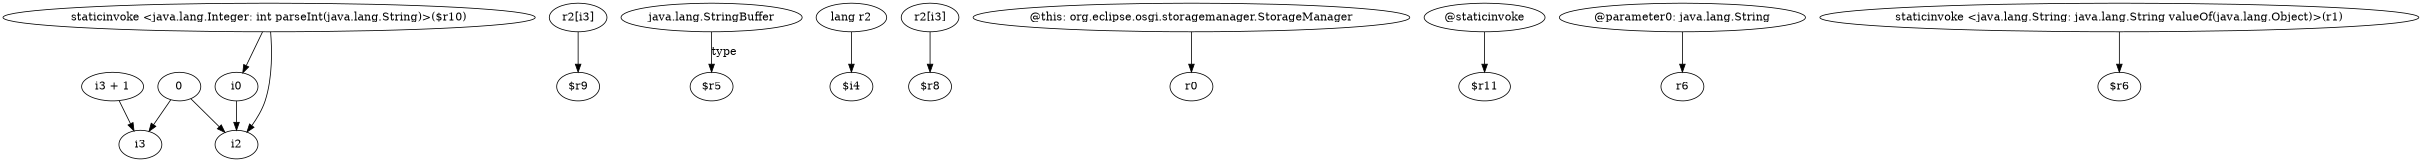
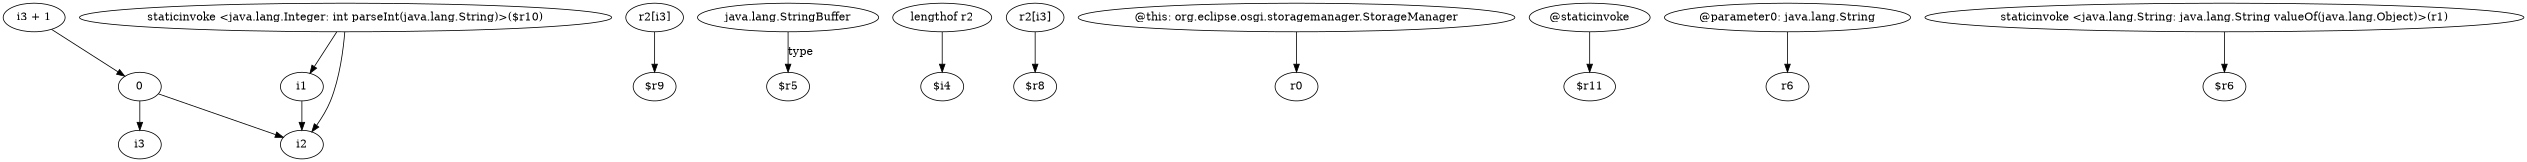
(851, 17) -> (942, 17)
(237, 87) -> (302, 87)
(125, 112) -> (85, 51)
